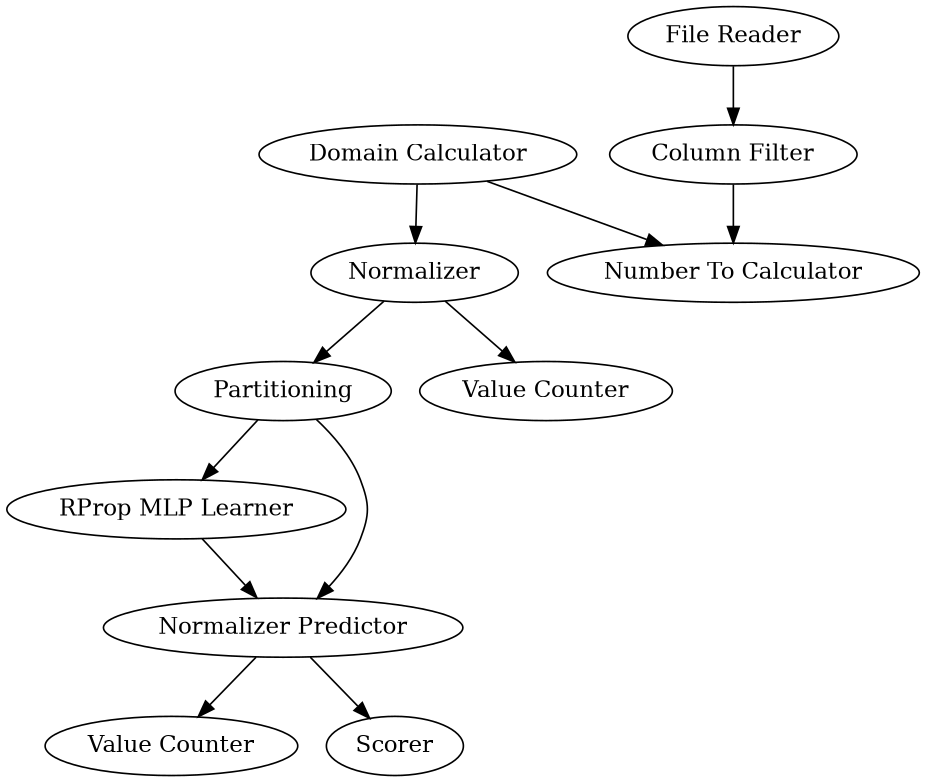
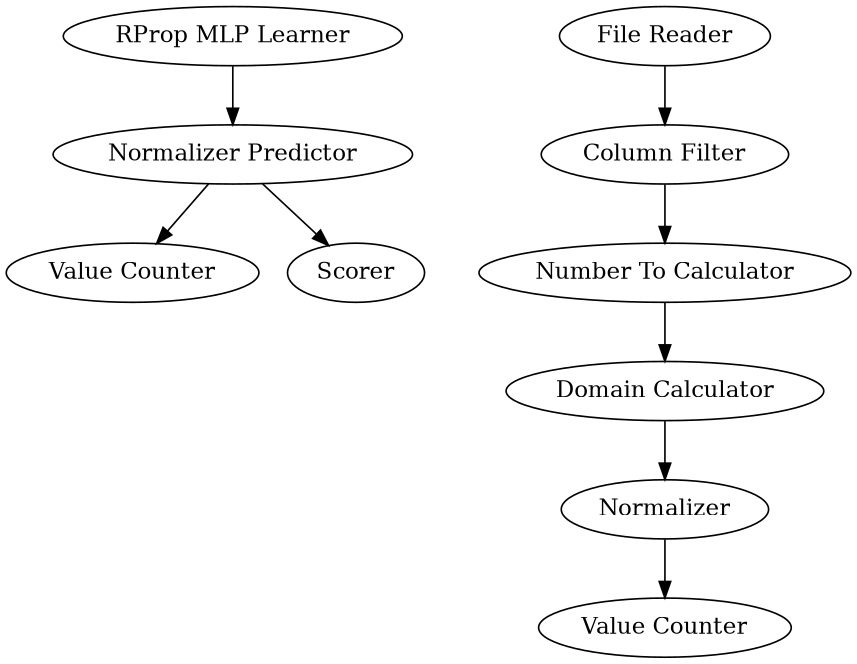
(567, 210) -> (665, 324)
(283, 391) -> none
